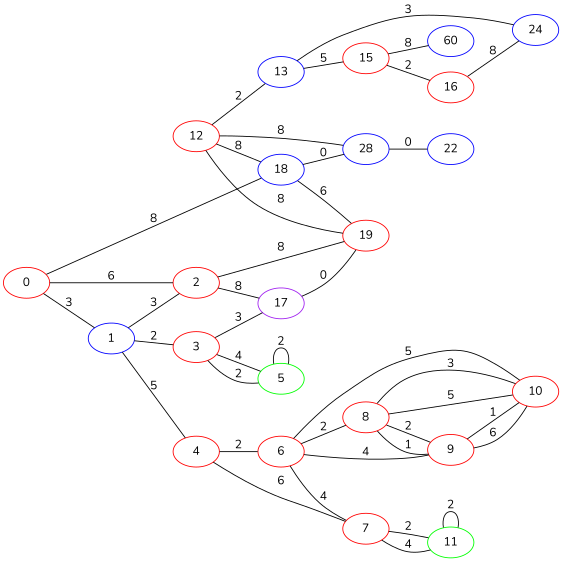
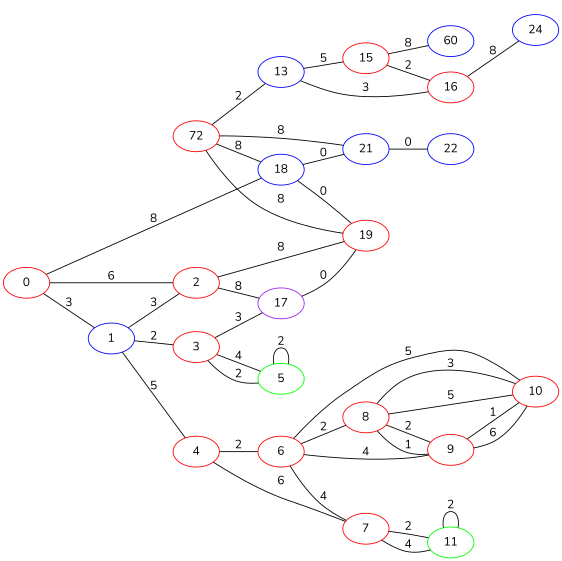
(401, 18) -> (363, 96)
(196, 136) -> (196, 136)
(366, 149) -> (366, 149)
(323, 192) -> (323, 192)
